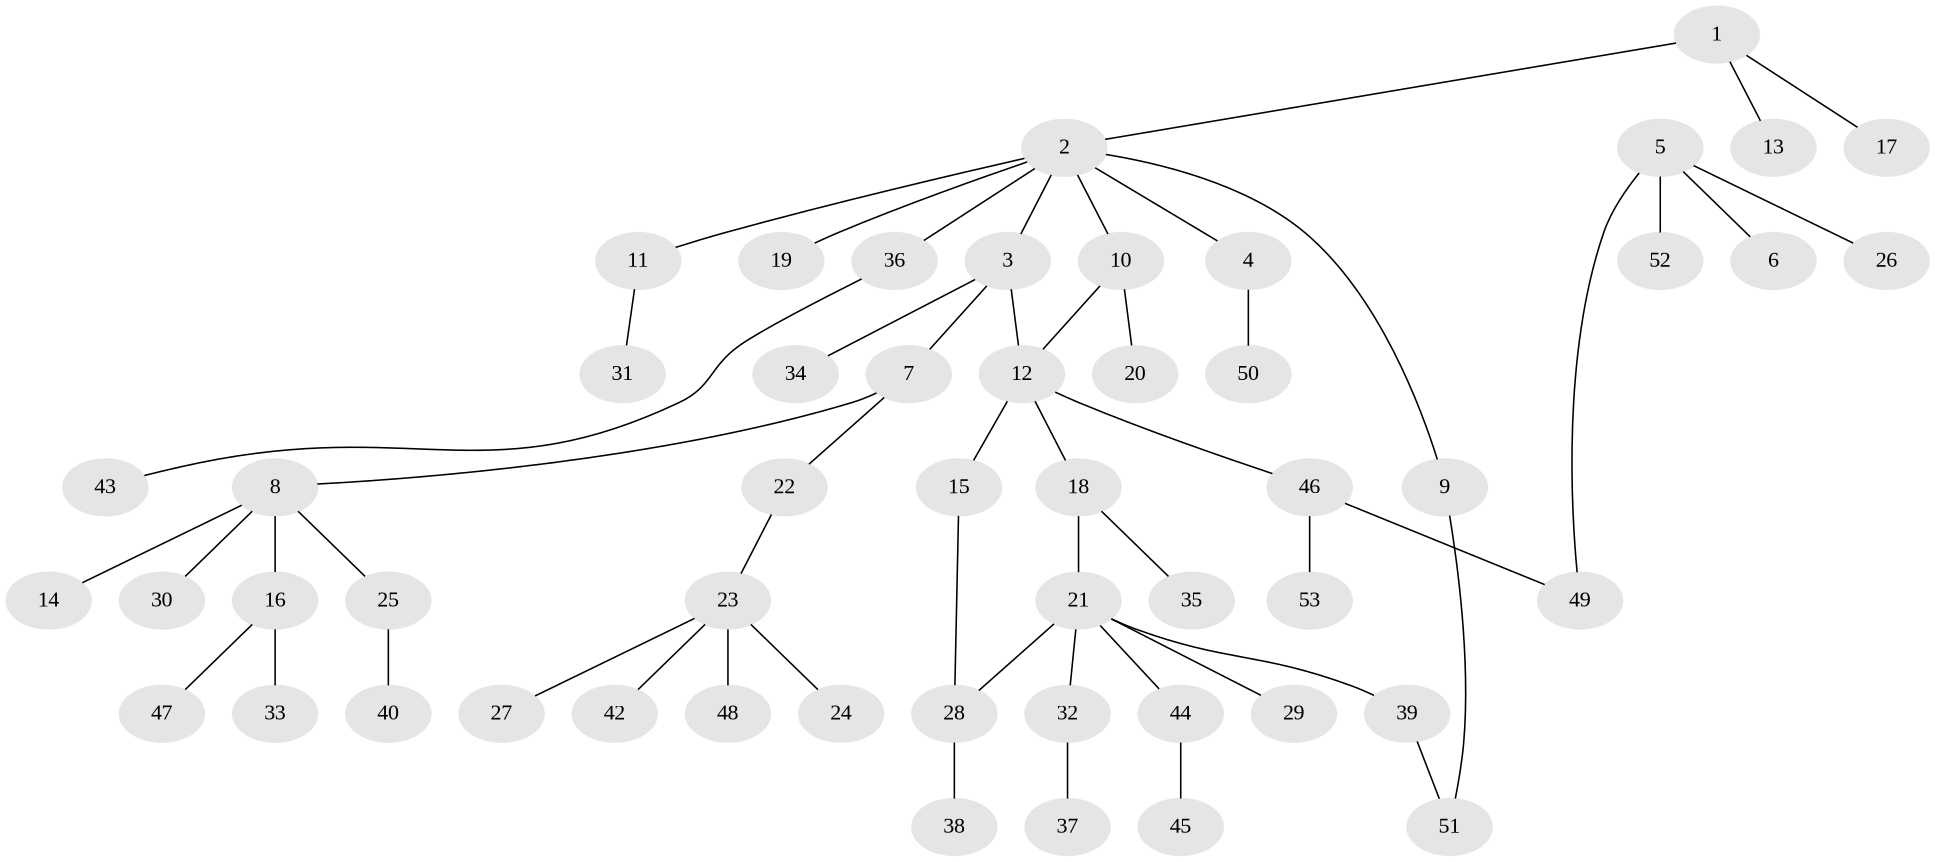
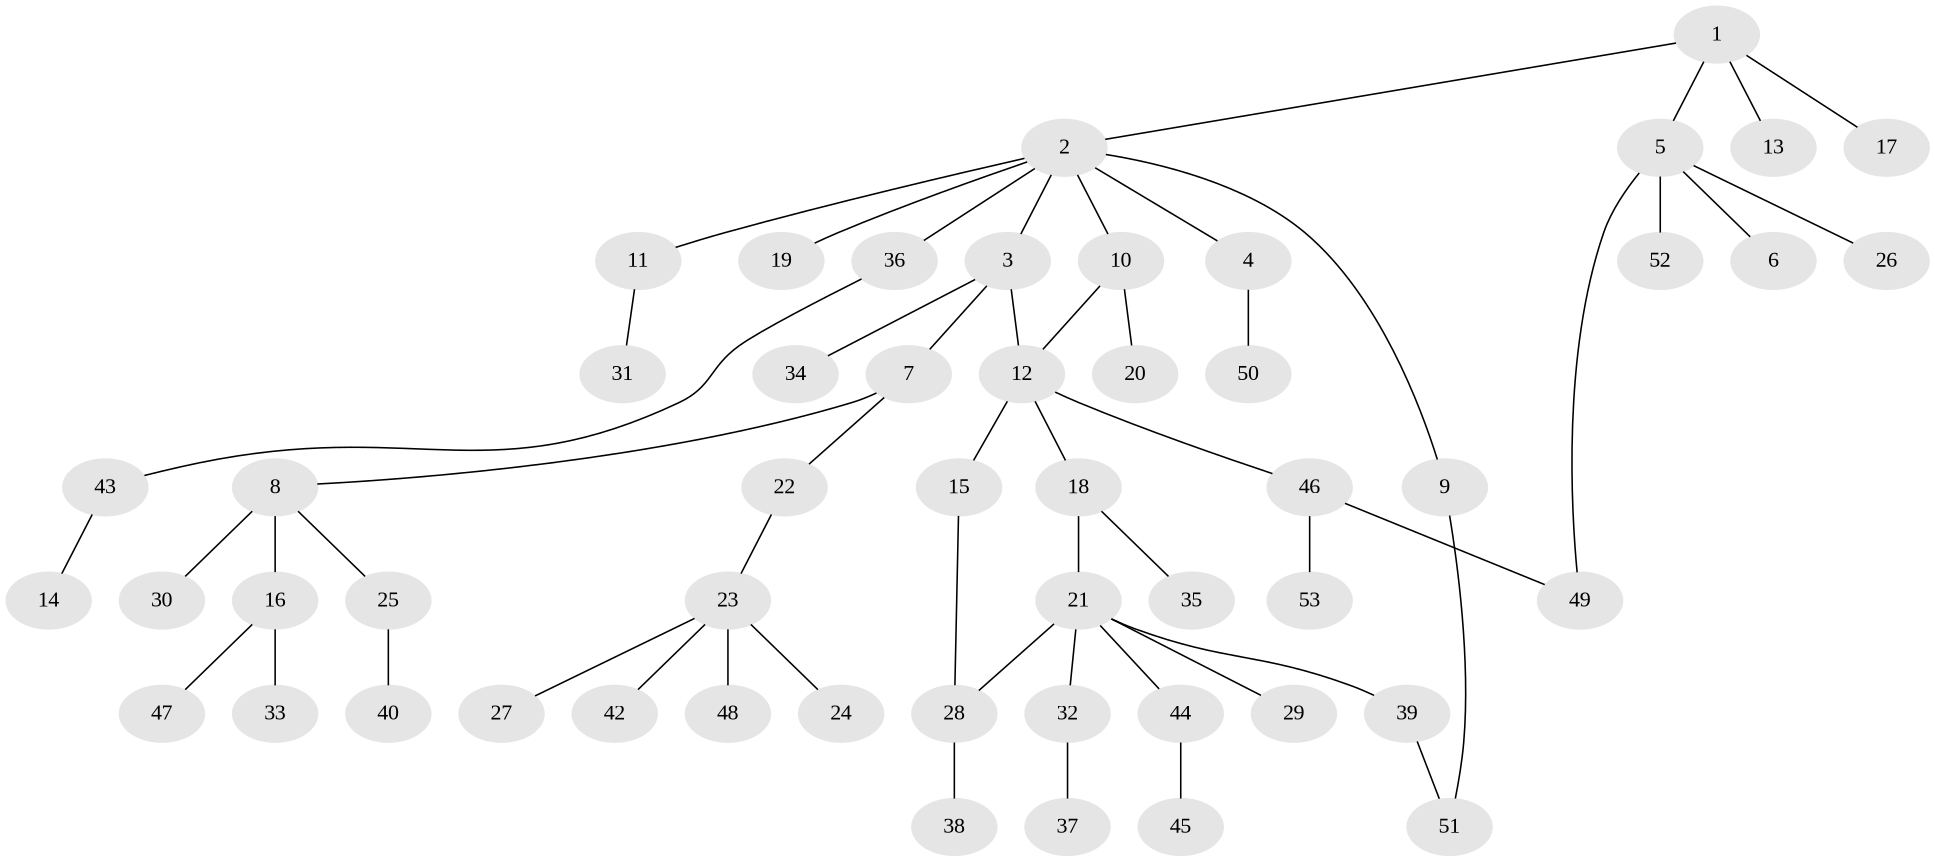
none -> (1689, 91)
(162, 544) -> (77, 544)
